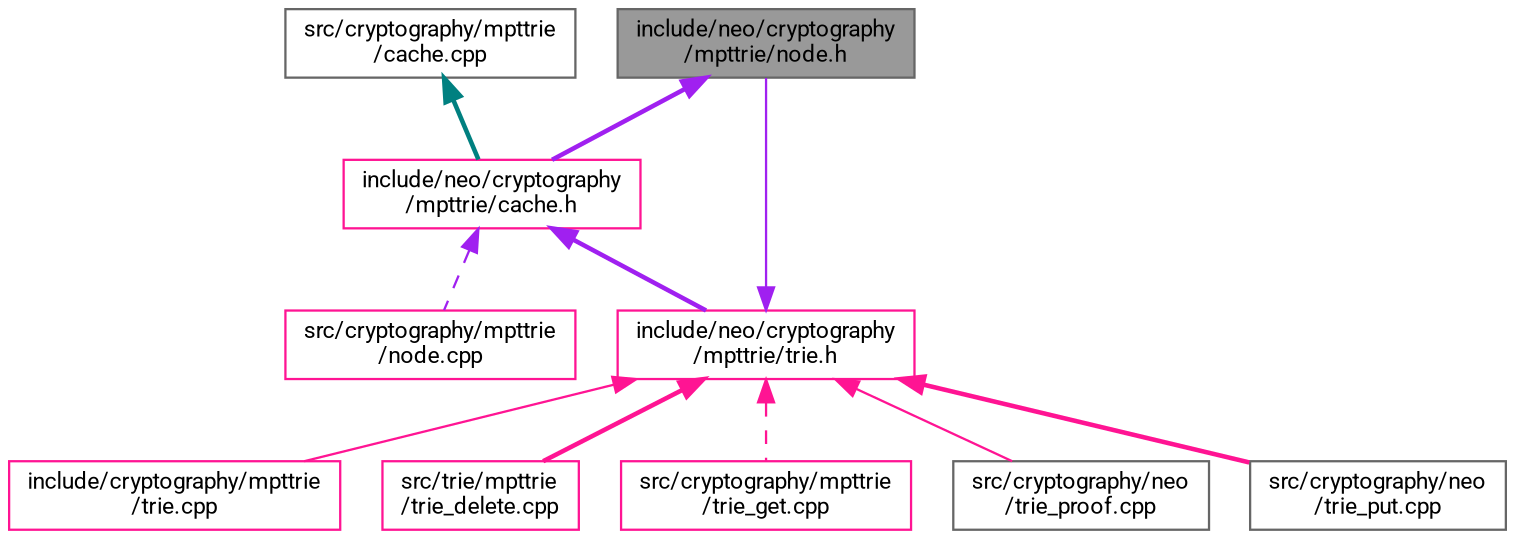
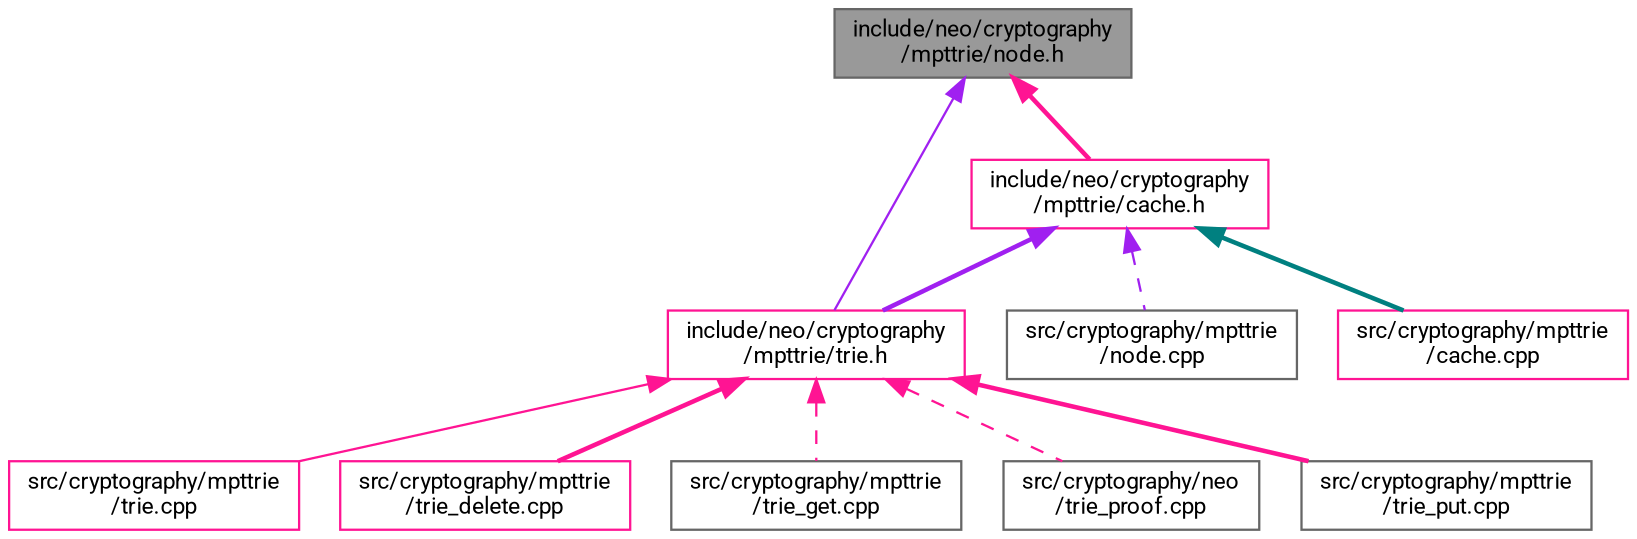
(430, 43) -> (1483, 345)
(619, 124) -> (1059, 127)
(466, 130) -> (1312, 274)
(766, 183) -> (894, 204)
(430, 345) -> (1152, 345)
(934, 425) -> (985, 425)
(175, 495) -> (154, 495)
(481, 495) -> (485, 495)
(766, 495) -> (816, 495)
(1378, 495) -> (1446, 495)
